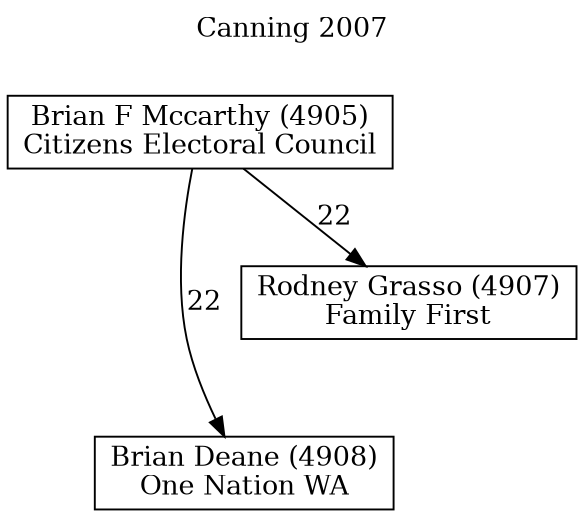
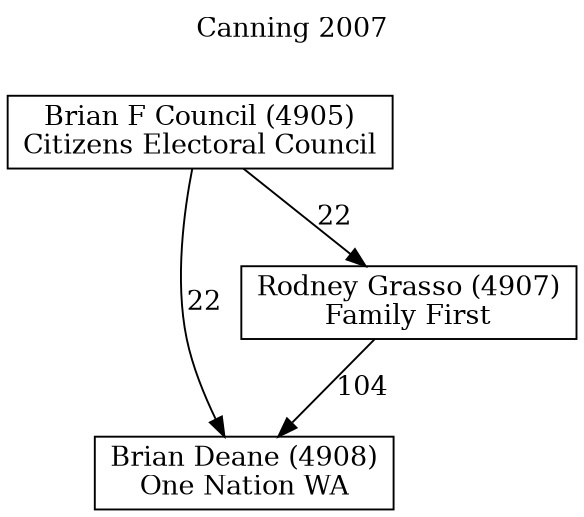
(200, 132) -> (200, 132)
none -> (334, 381)
